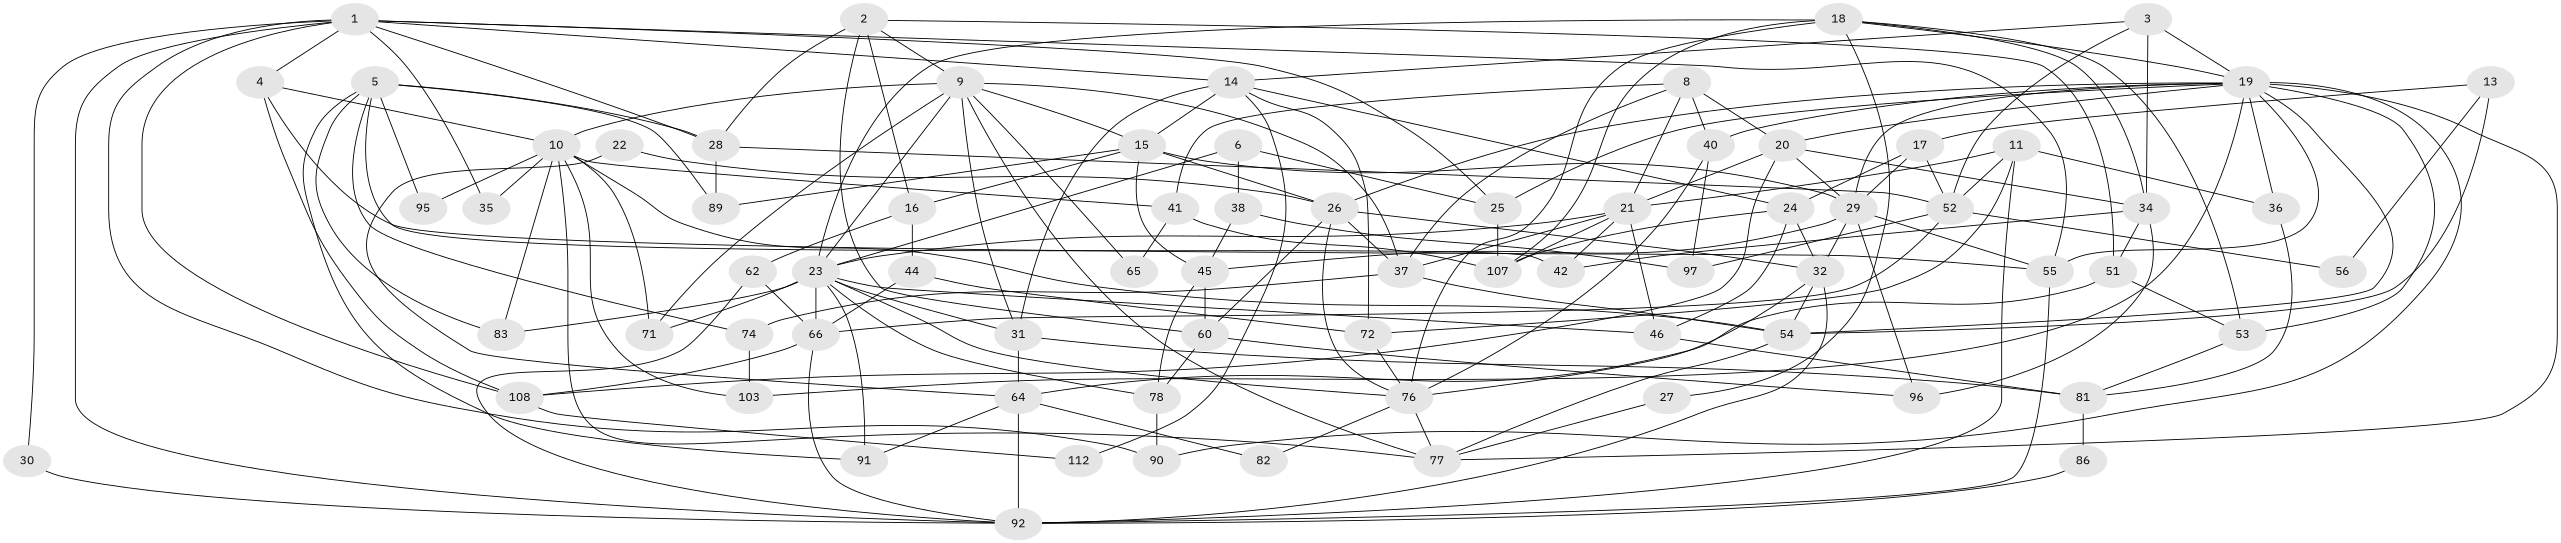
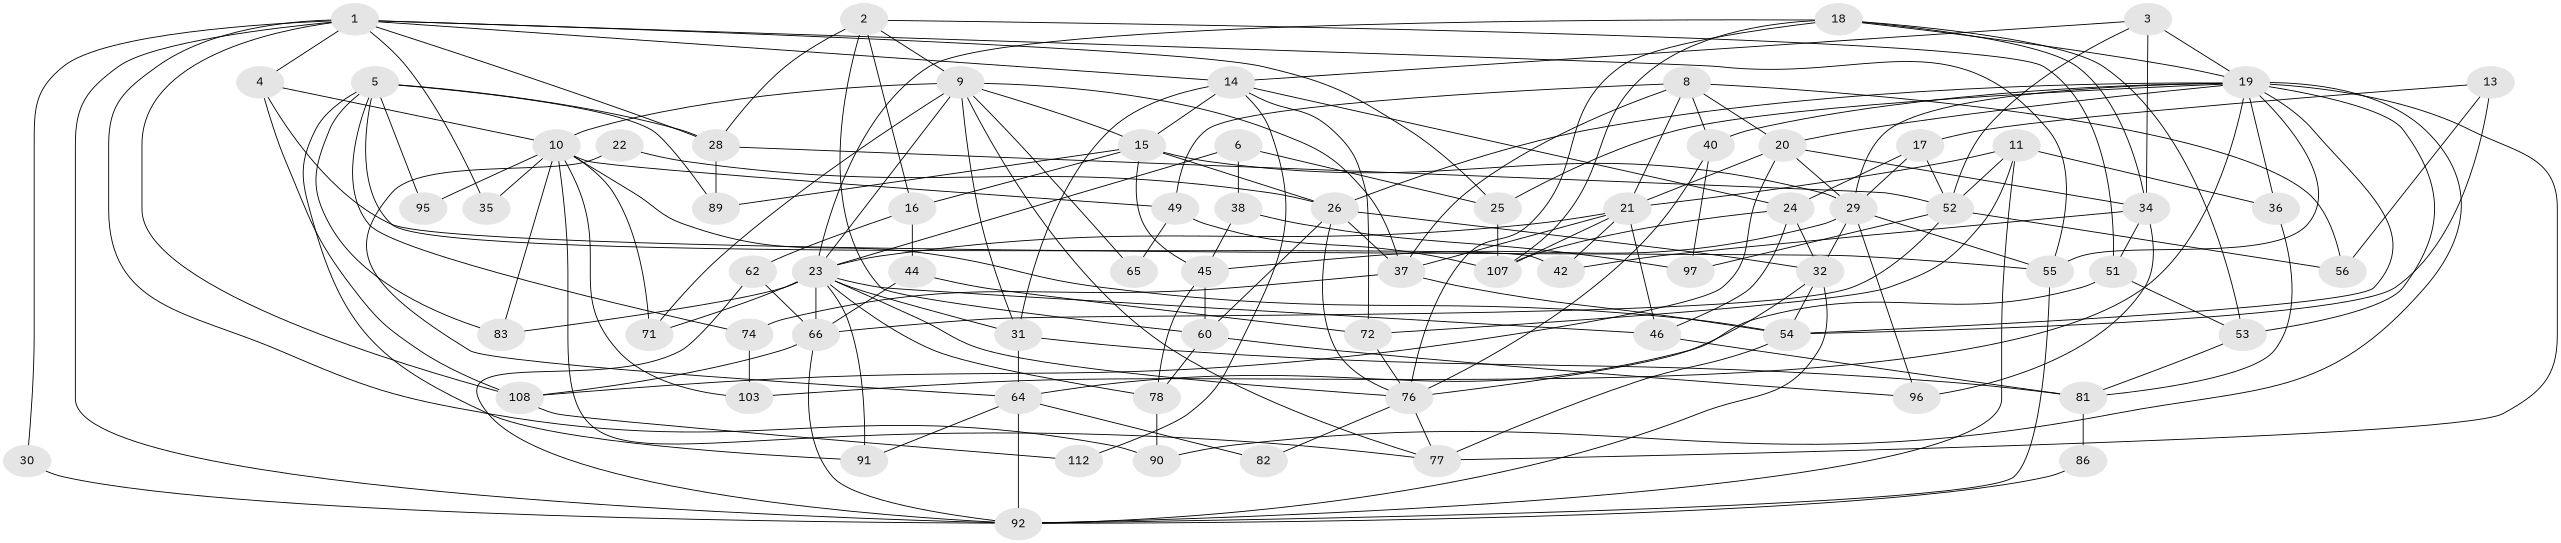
none -> (2101, 125)
(1175, 209) -> (1175, 209)
(1667, 398) -> none
